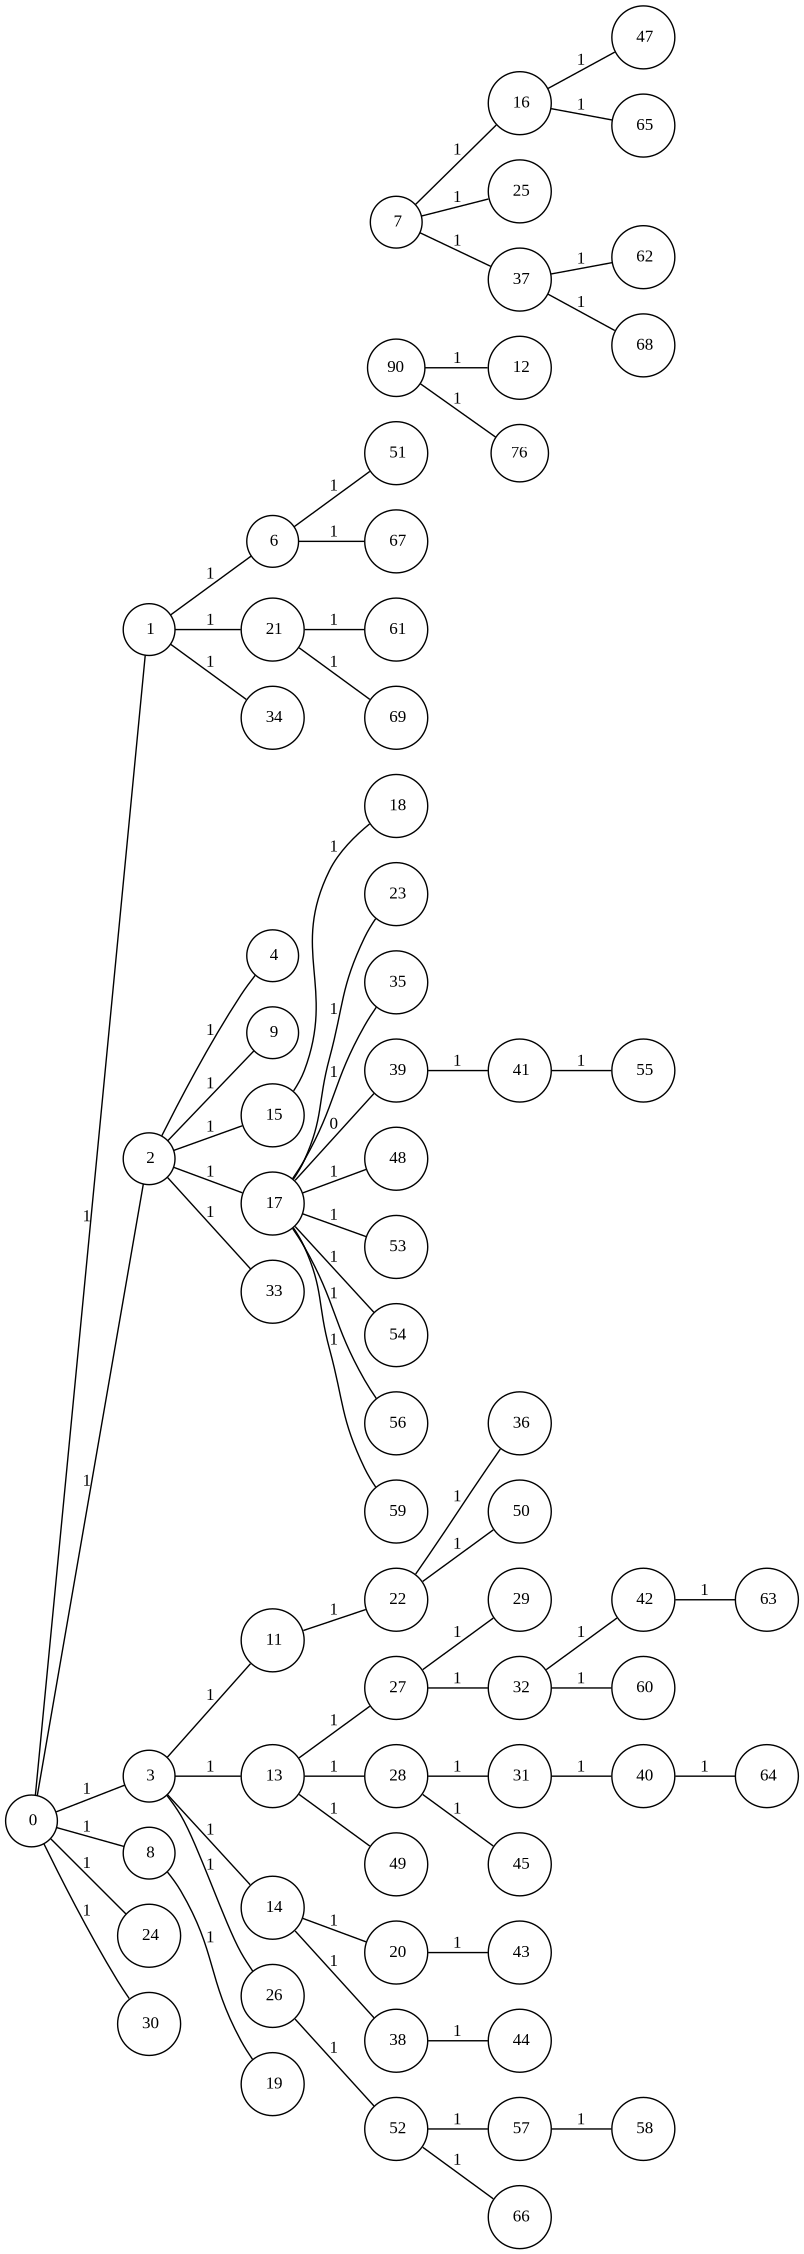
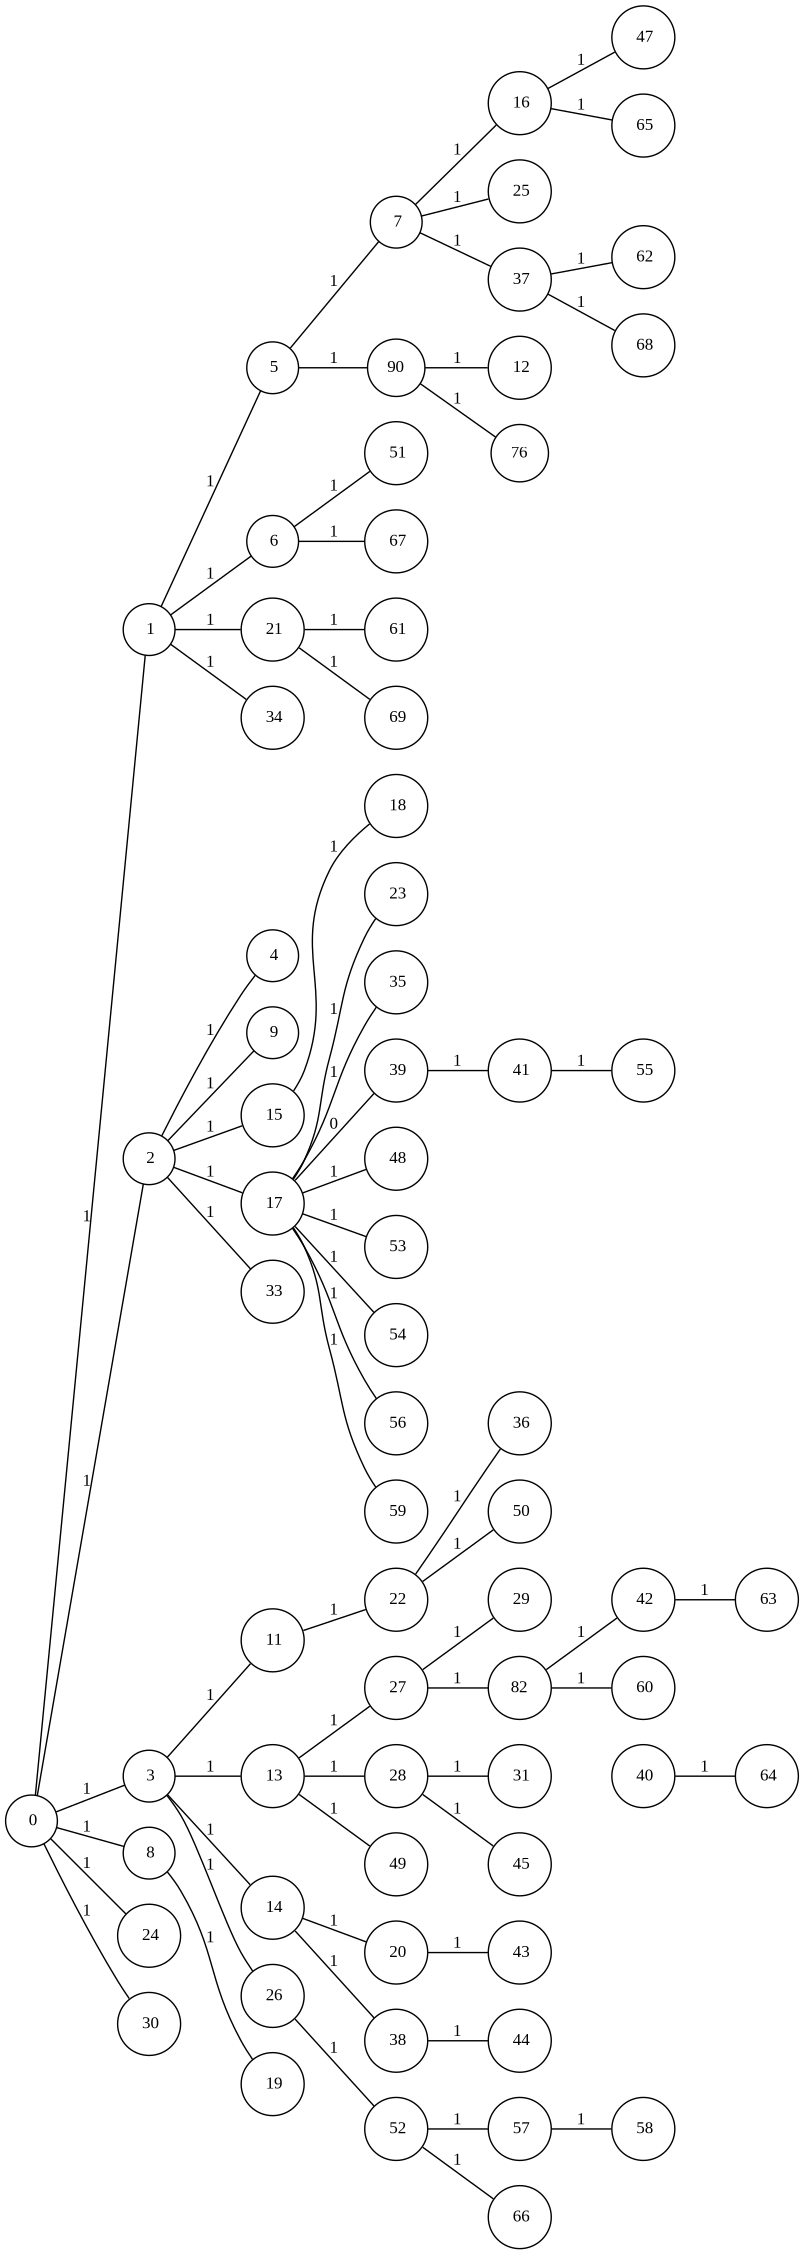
none -> (273, 368)
(520, 1688) -> (520, 1688)
(582, 1776) -> none
